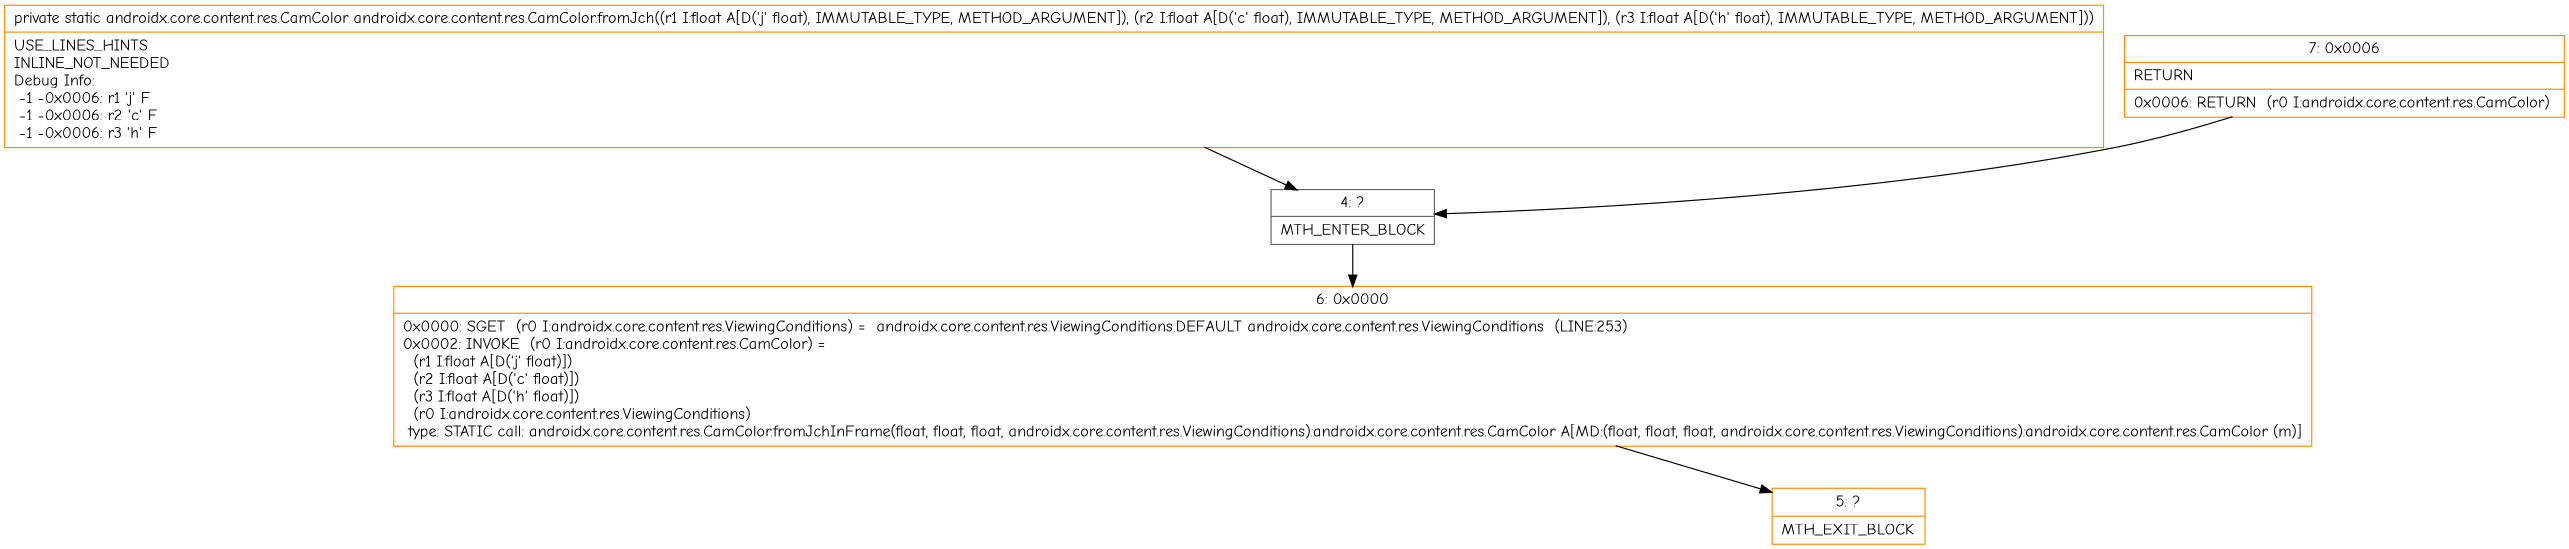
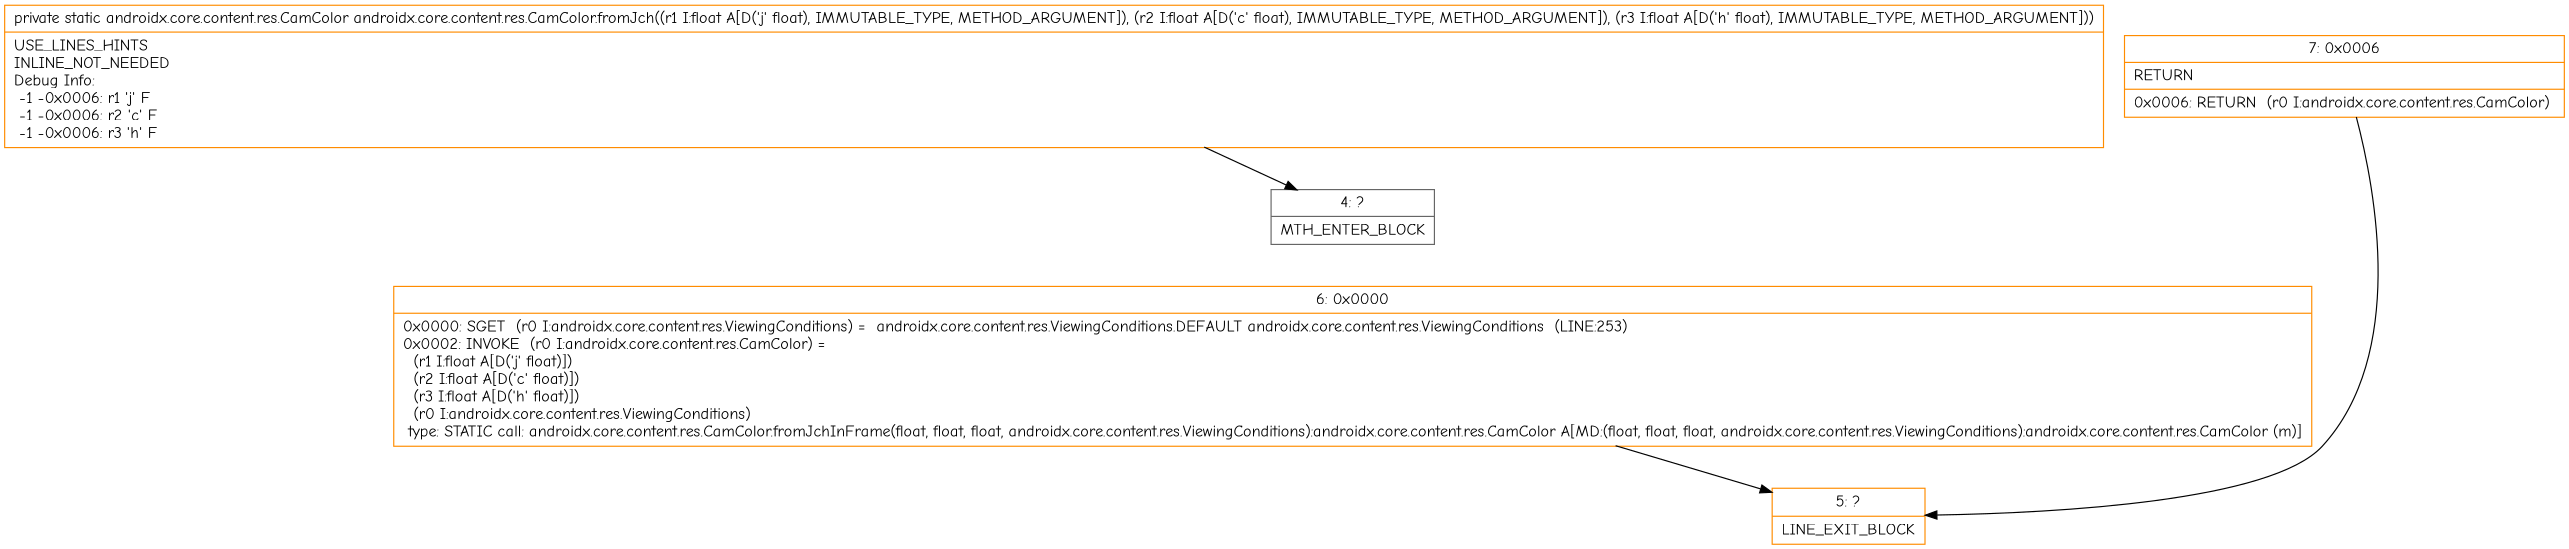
(1843, 187) -> (2301, 462)
(1353, 260) -> none
(1848, 530) -> (1849, 530)
